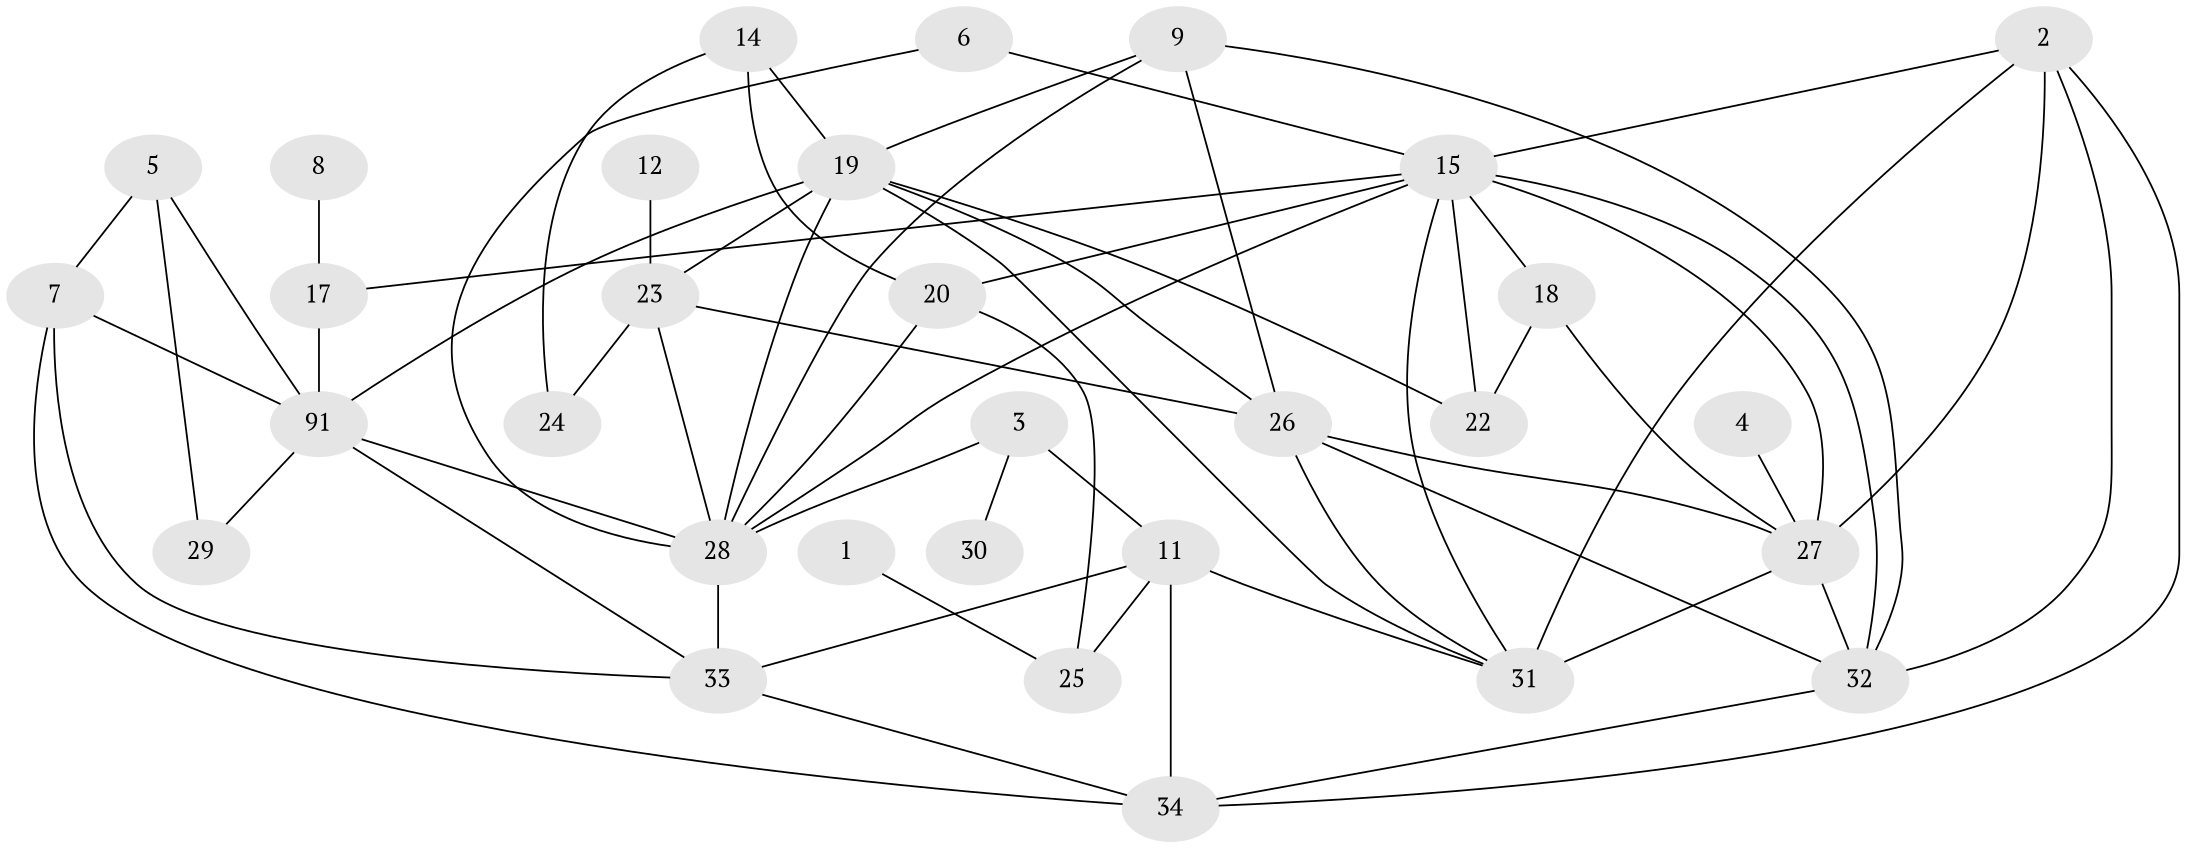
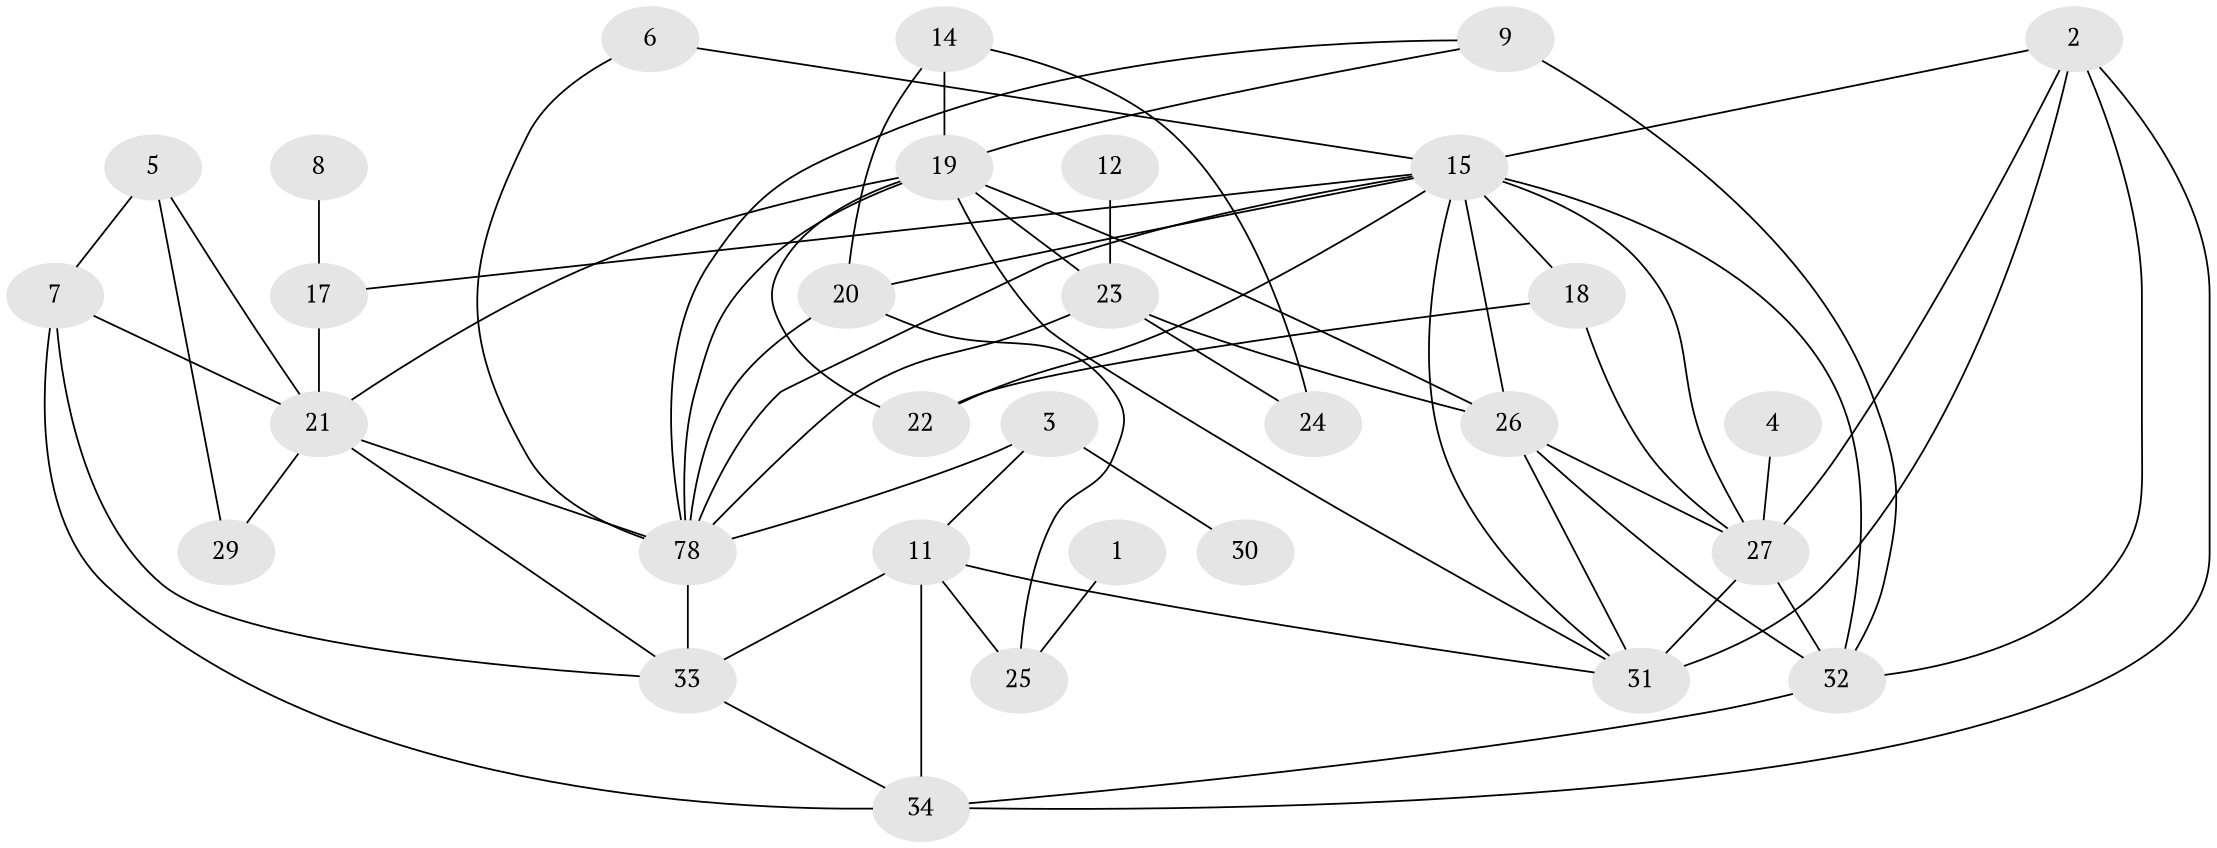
(1233, 239) -> (1484, 296)
(319, 424) -> (319, 424)
(718, 552) -> (688, 552)
